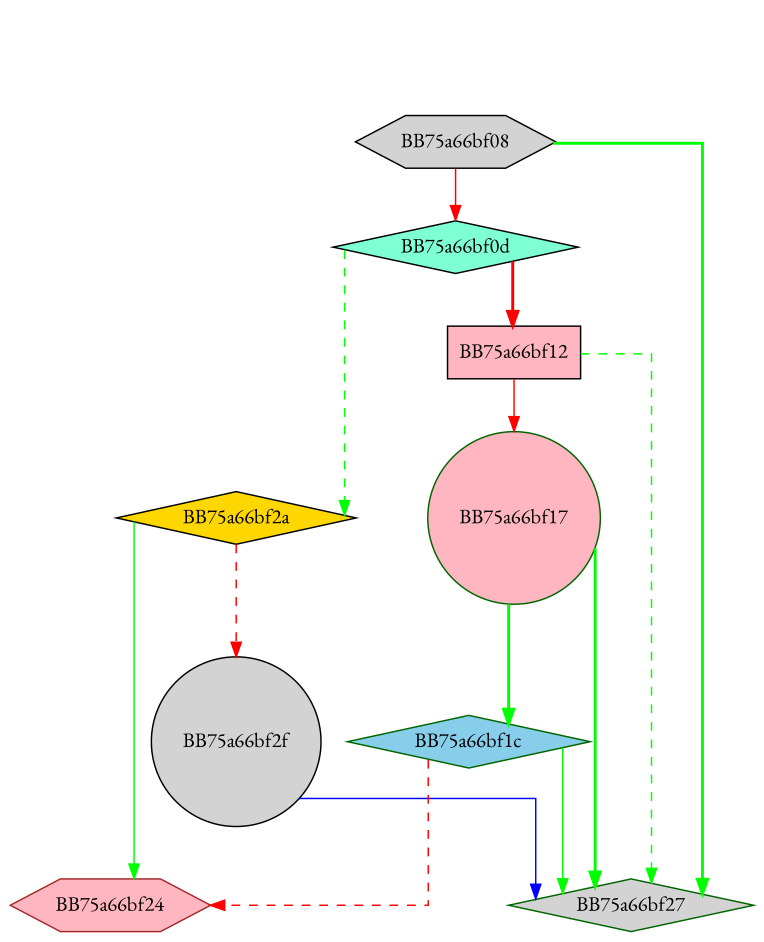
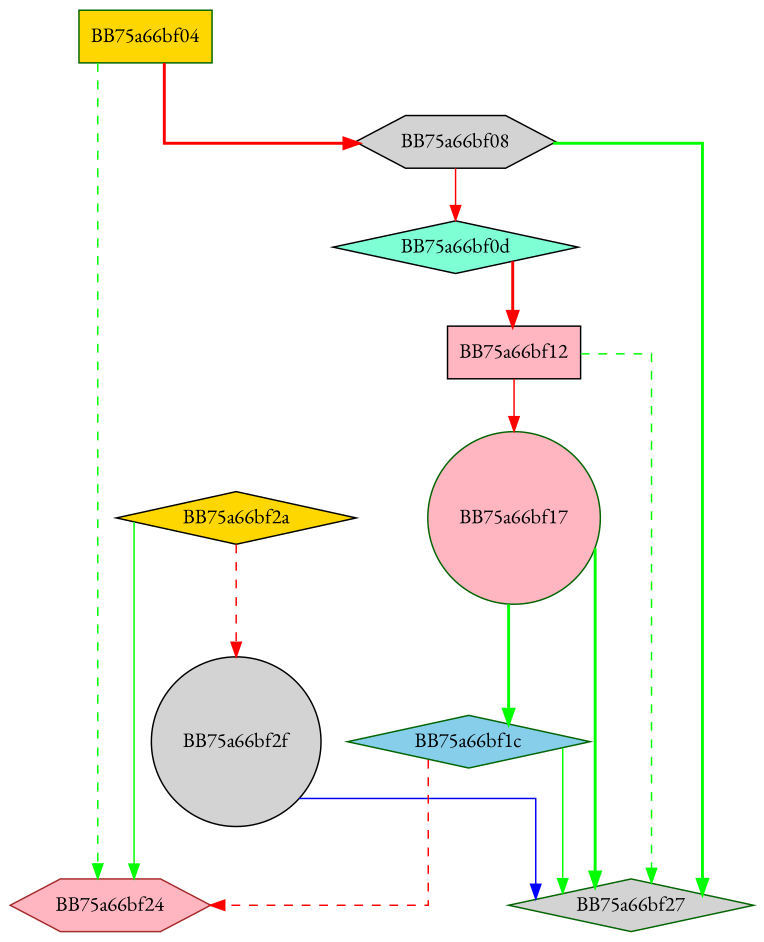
none -> (146, 37)
(345, 375) -> none
